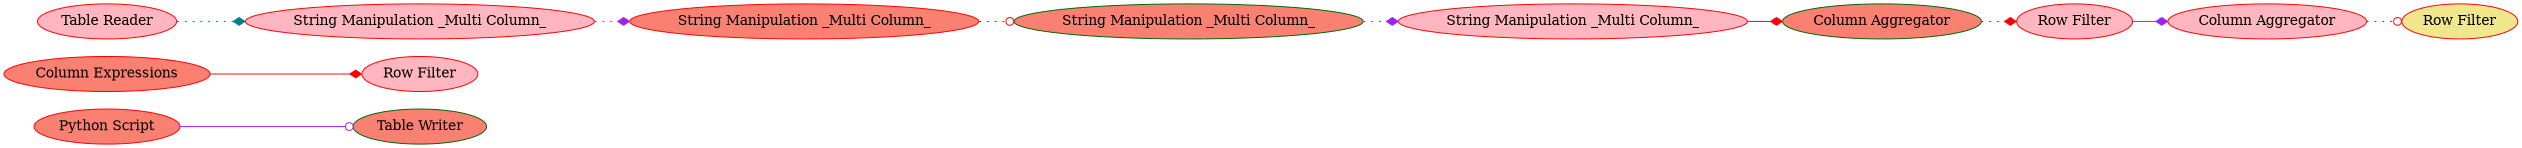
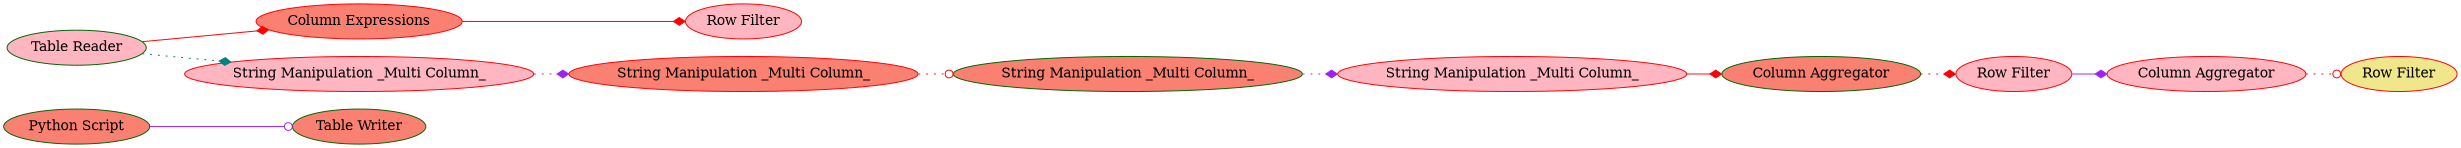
(107, 21) -> (77, 48)
none -> (200, 36)
(107, 127) -> (77, 127)
